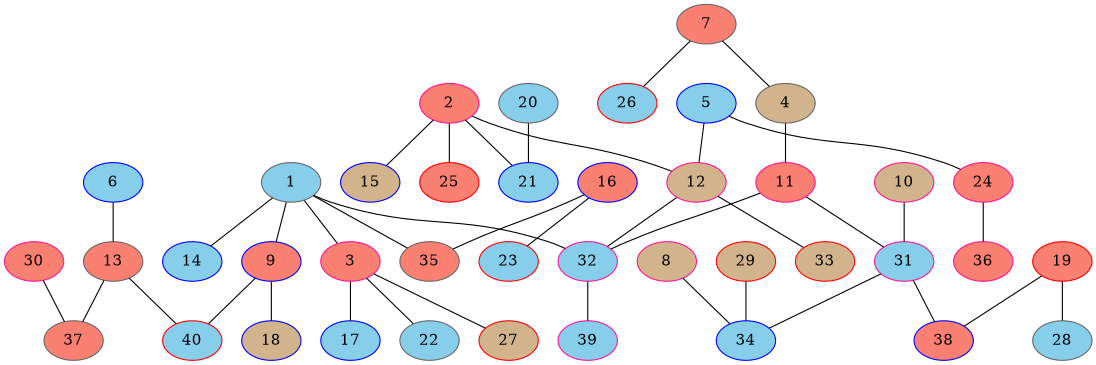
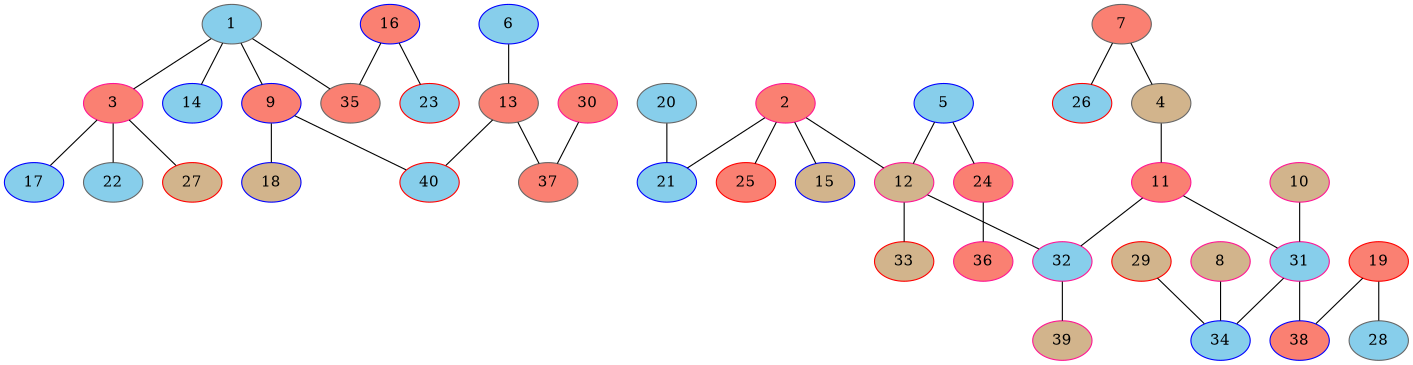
(439, 222) -> none
(588, 341) -> (1062, 341)
